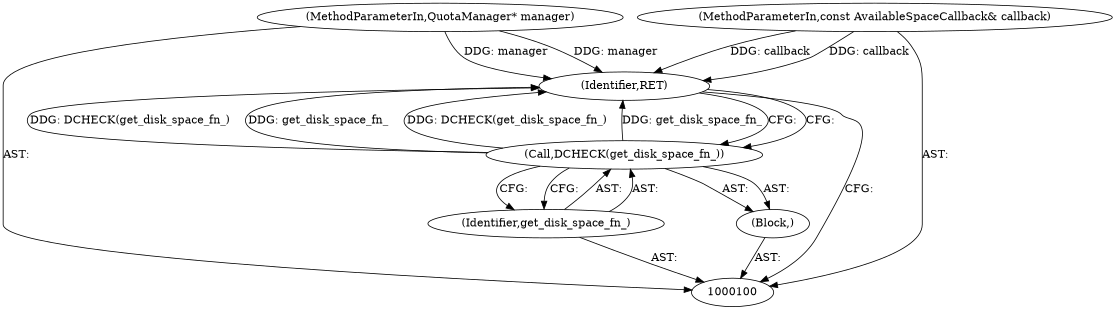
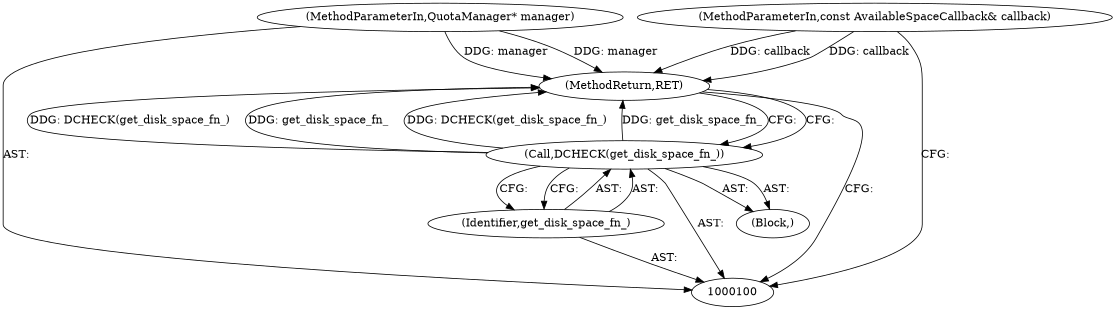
(624, 86) -> (624, 86)
(937, 155) -> (937, 155)
(755, 255) -> (687, 218)
